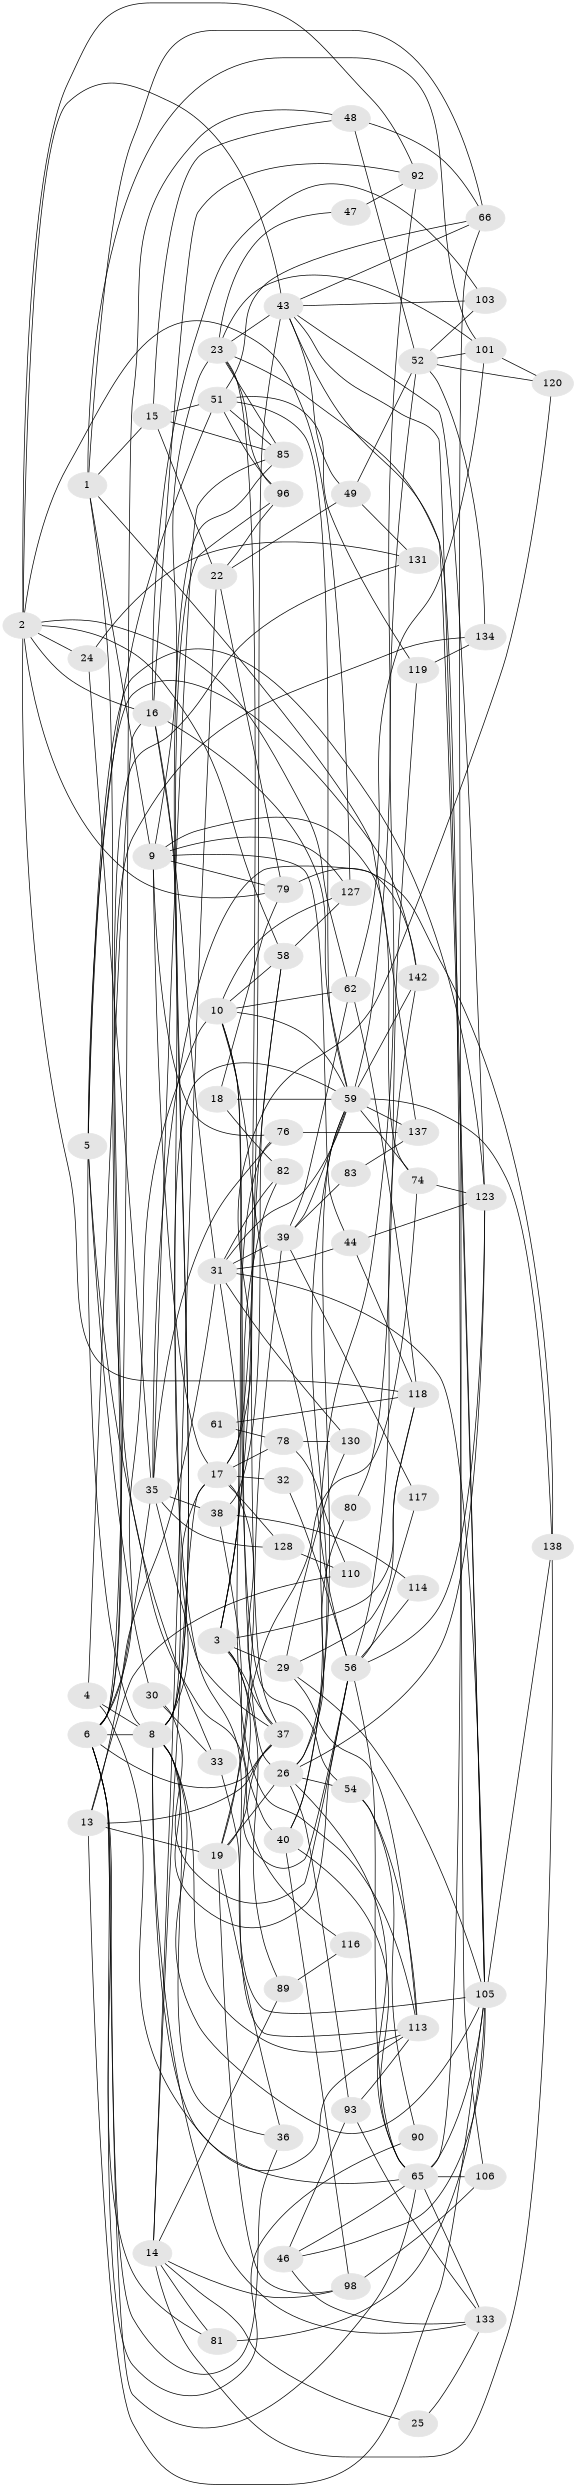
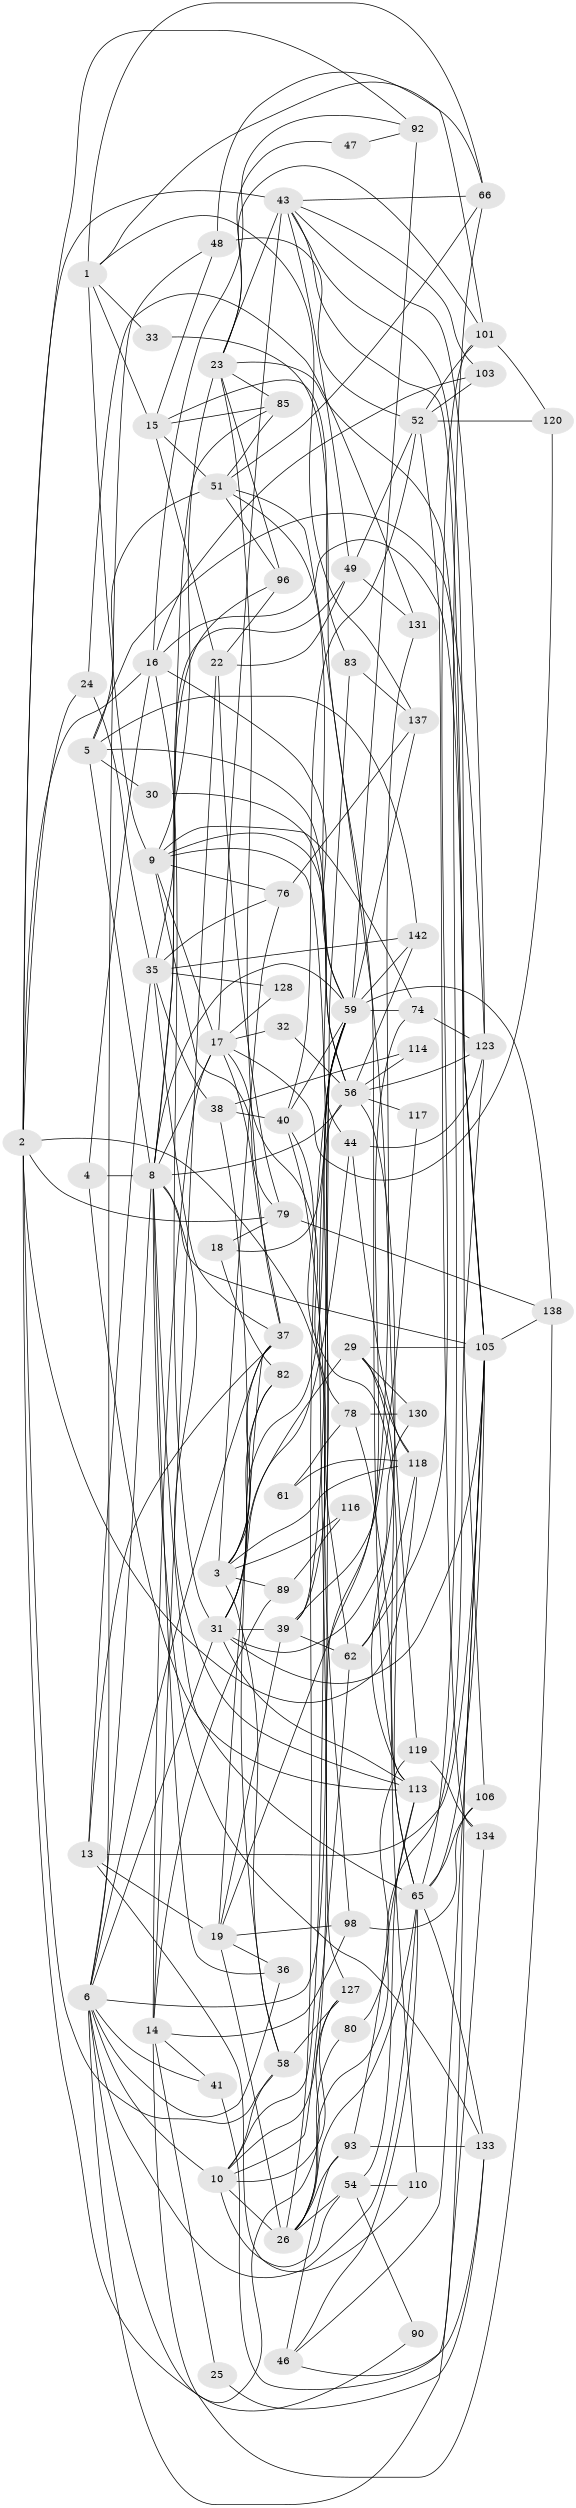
none -> (287, 380)
(171, 976) -> (217, 631)
(317, 1561) -> (391, 2185)
(185, 1729) -> none
(217, 2341) -> (217, 2086)
